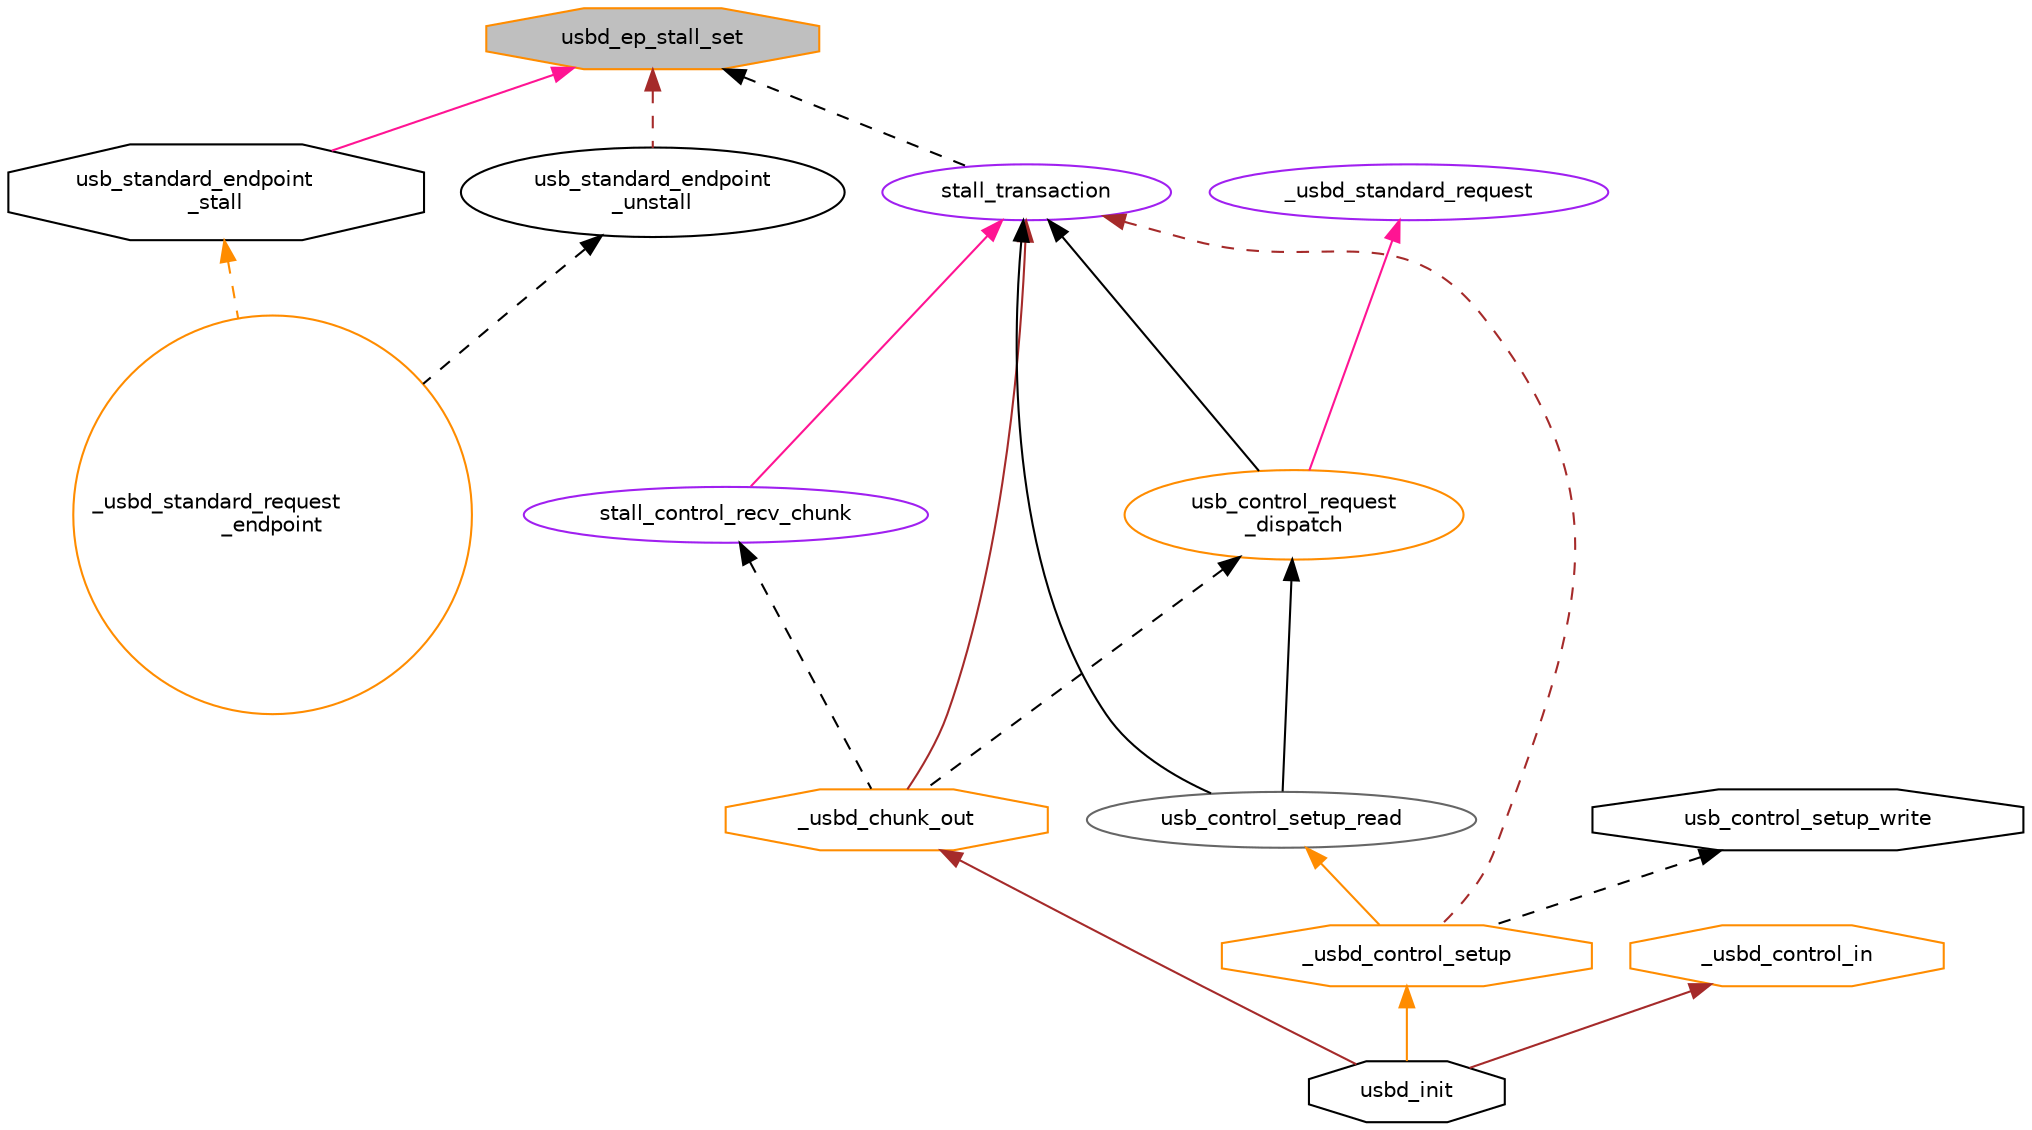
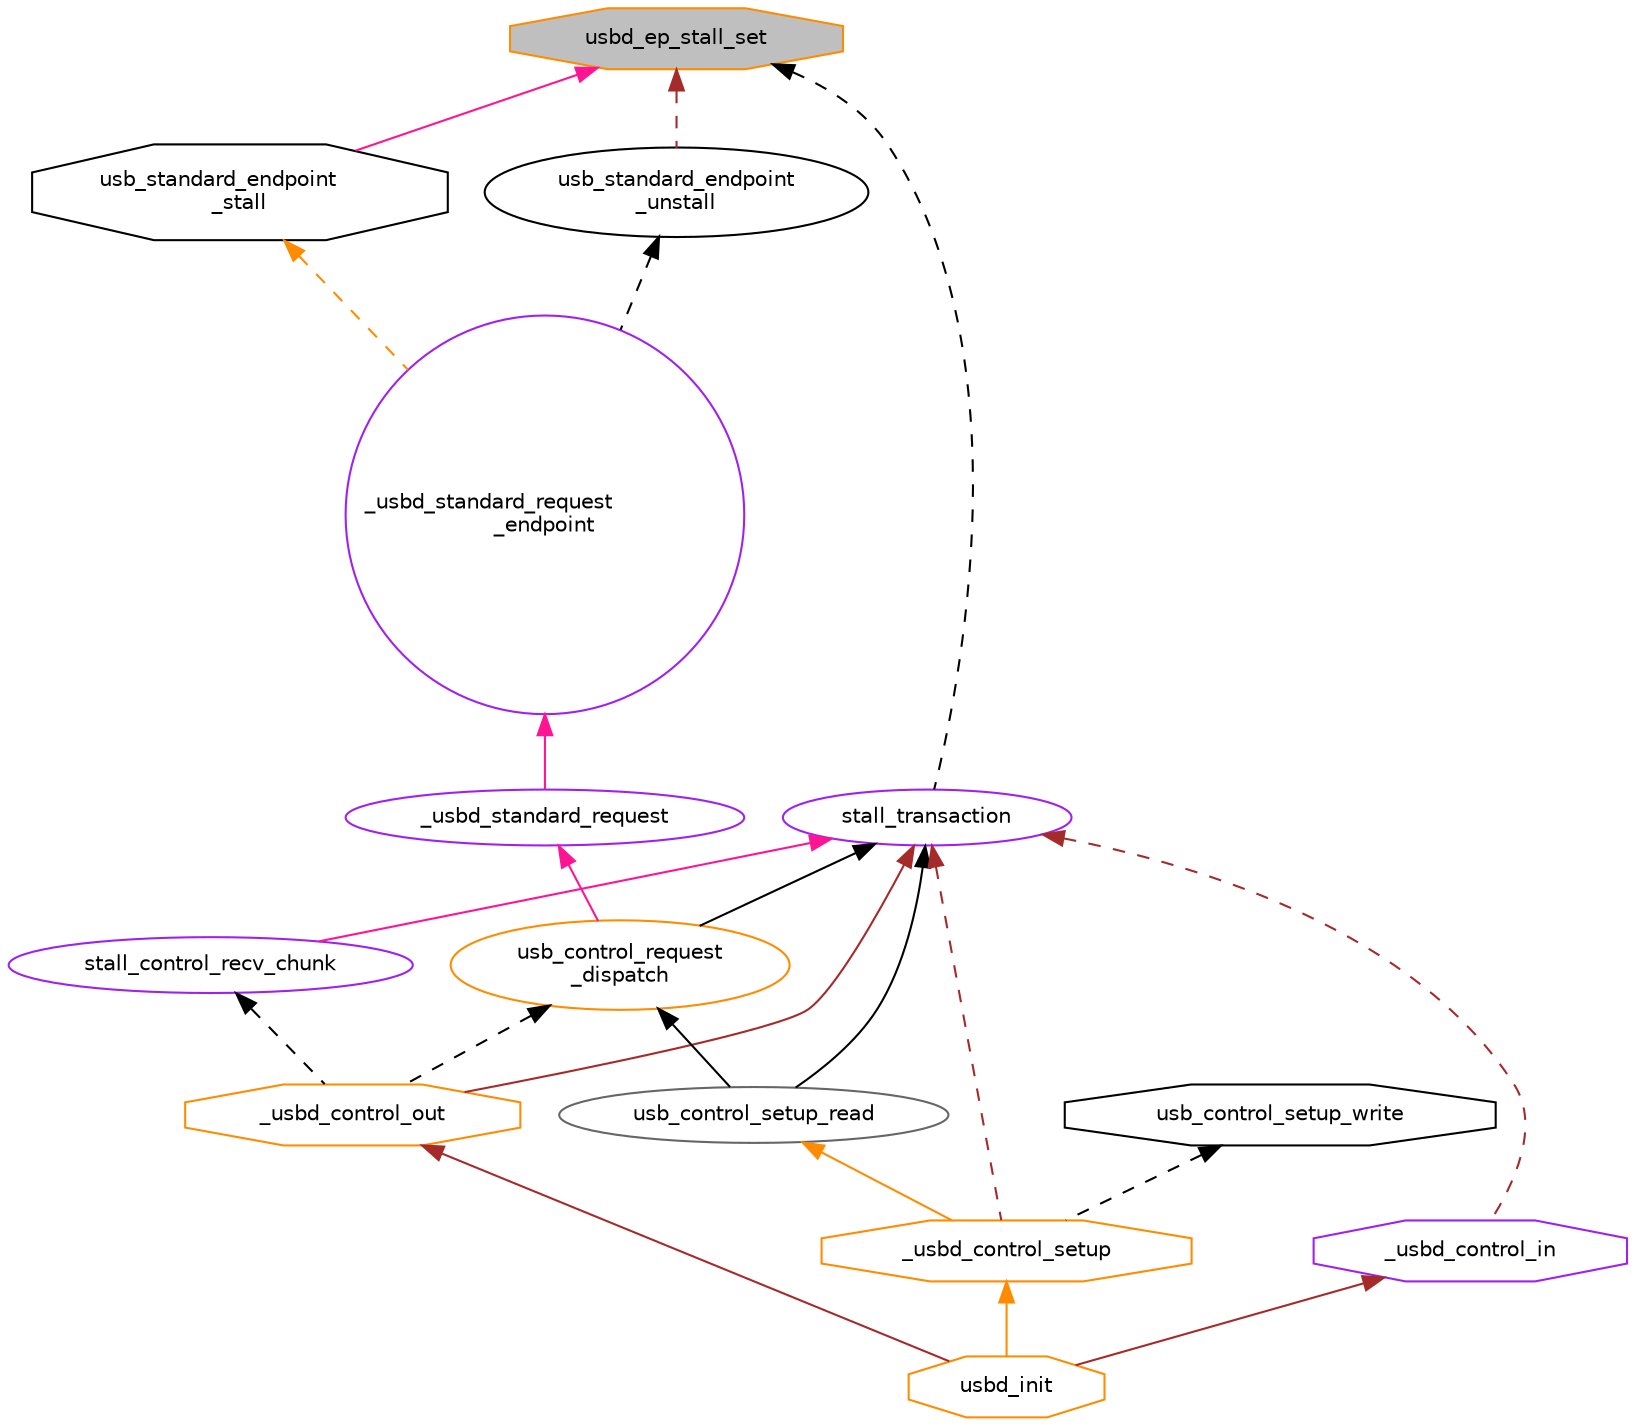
(273, 515) -> (545, 515)
none -> (545, 762)
(887, 820) -> (353, 1115)
none -> (1377, 954)
(1787, 956) -> (1470, 1251)
(1407, 1092) -> (1007, 1387)
